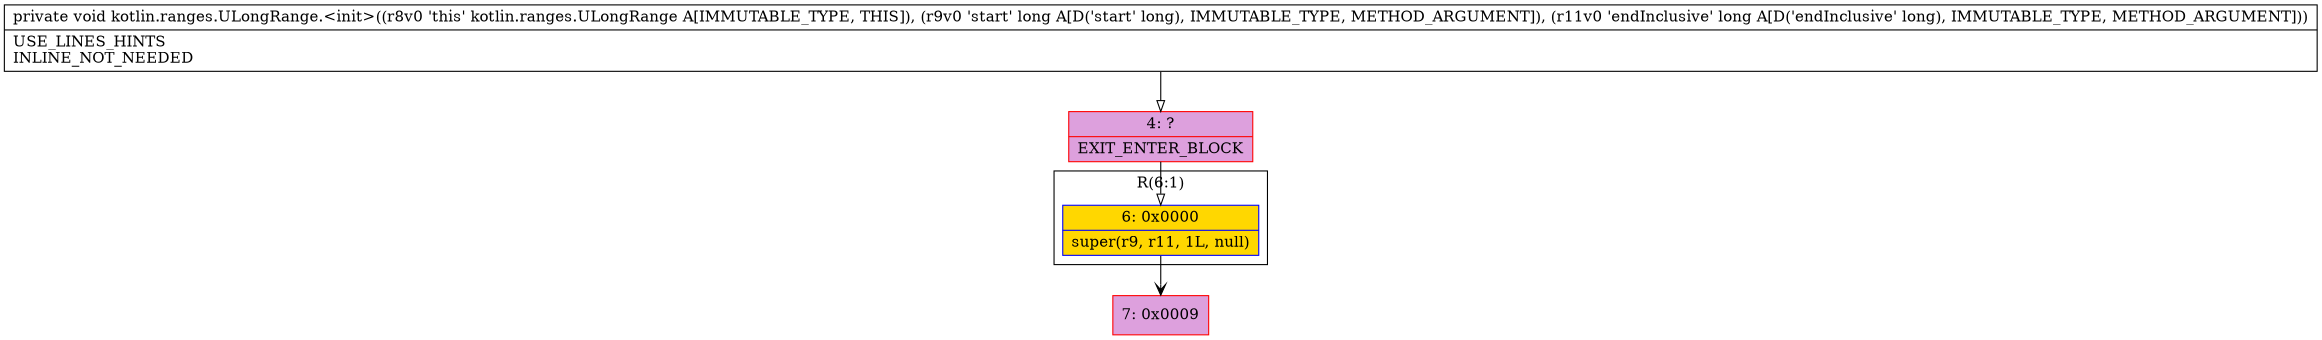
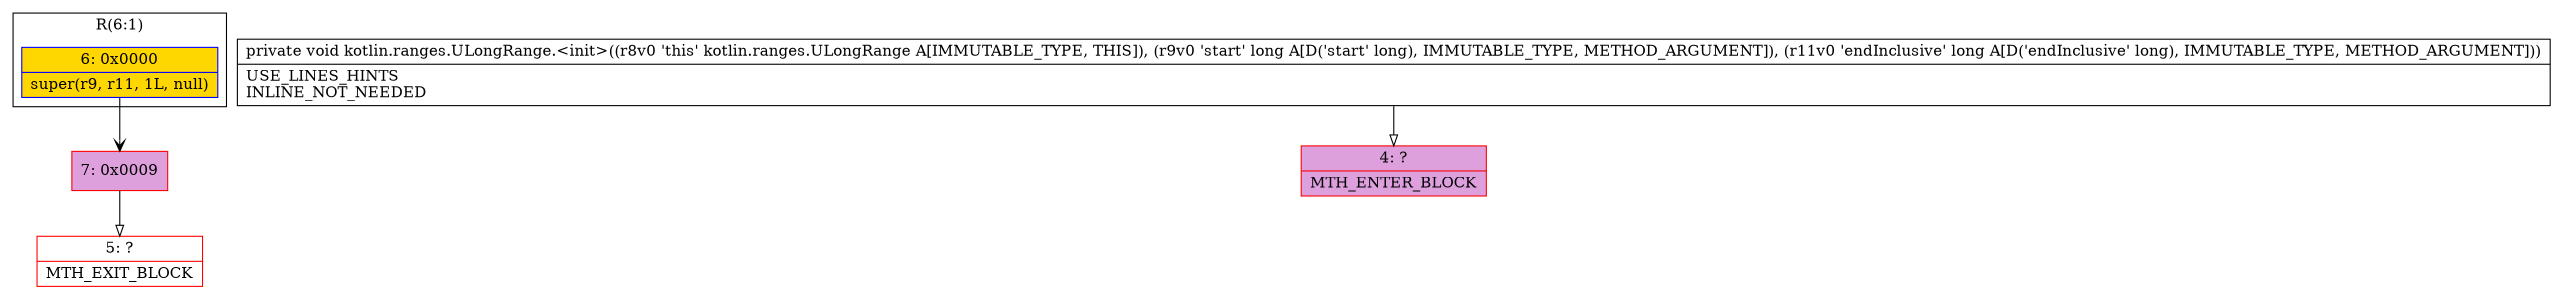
(1161, 149) -> (1394, 183)
(1161, 178) -> none
none -> (120, 261)
